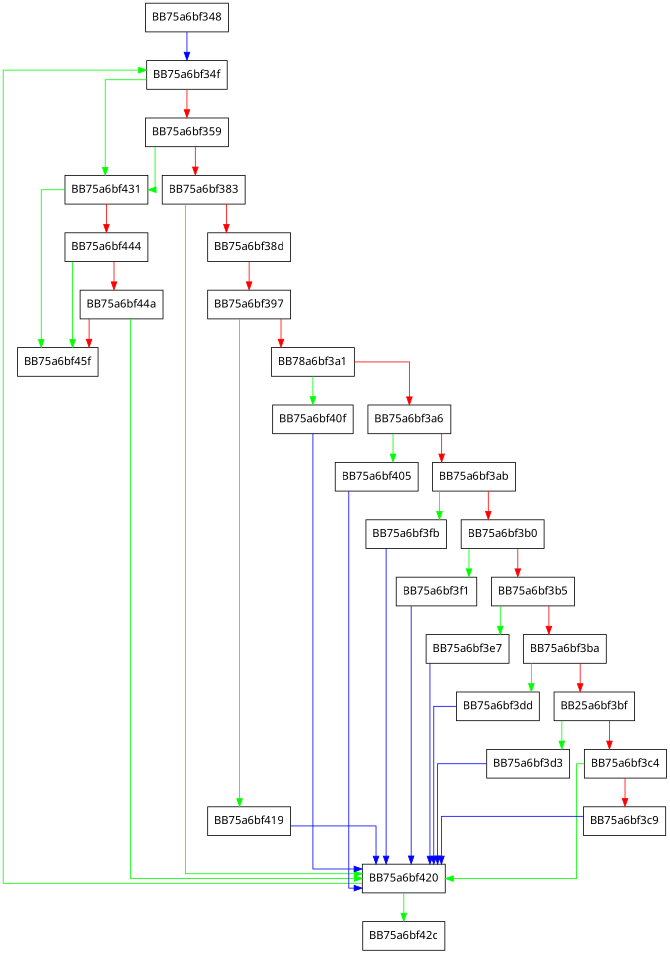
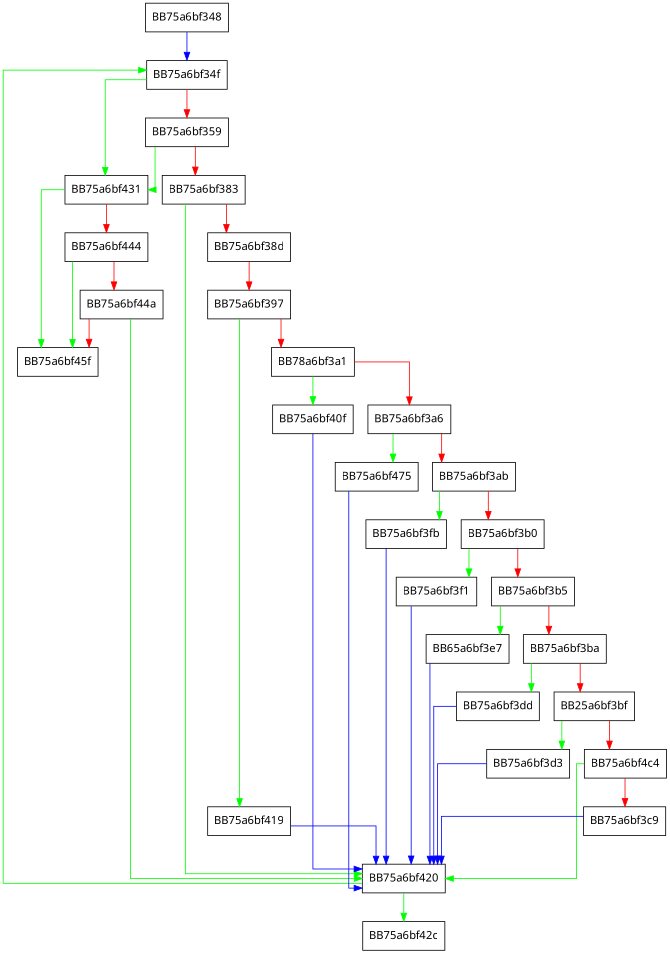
(377, 477) -> (377, 477)
(468, 649) -> (468, 649)
(625, 764) -> (625, 764)
